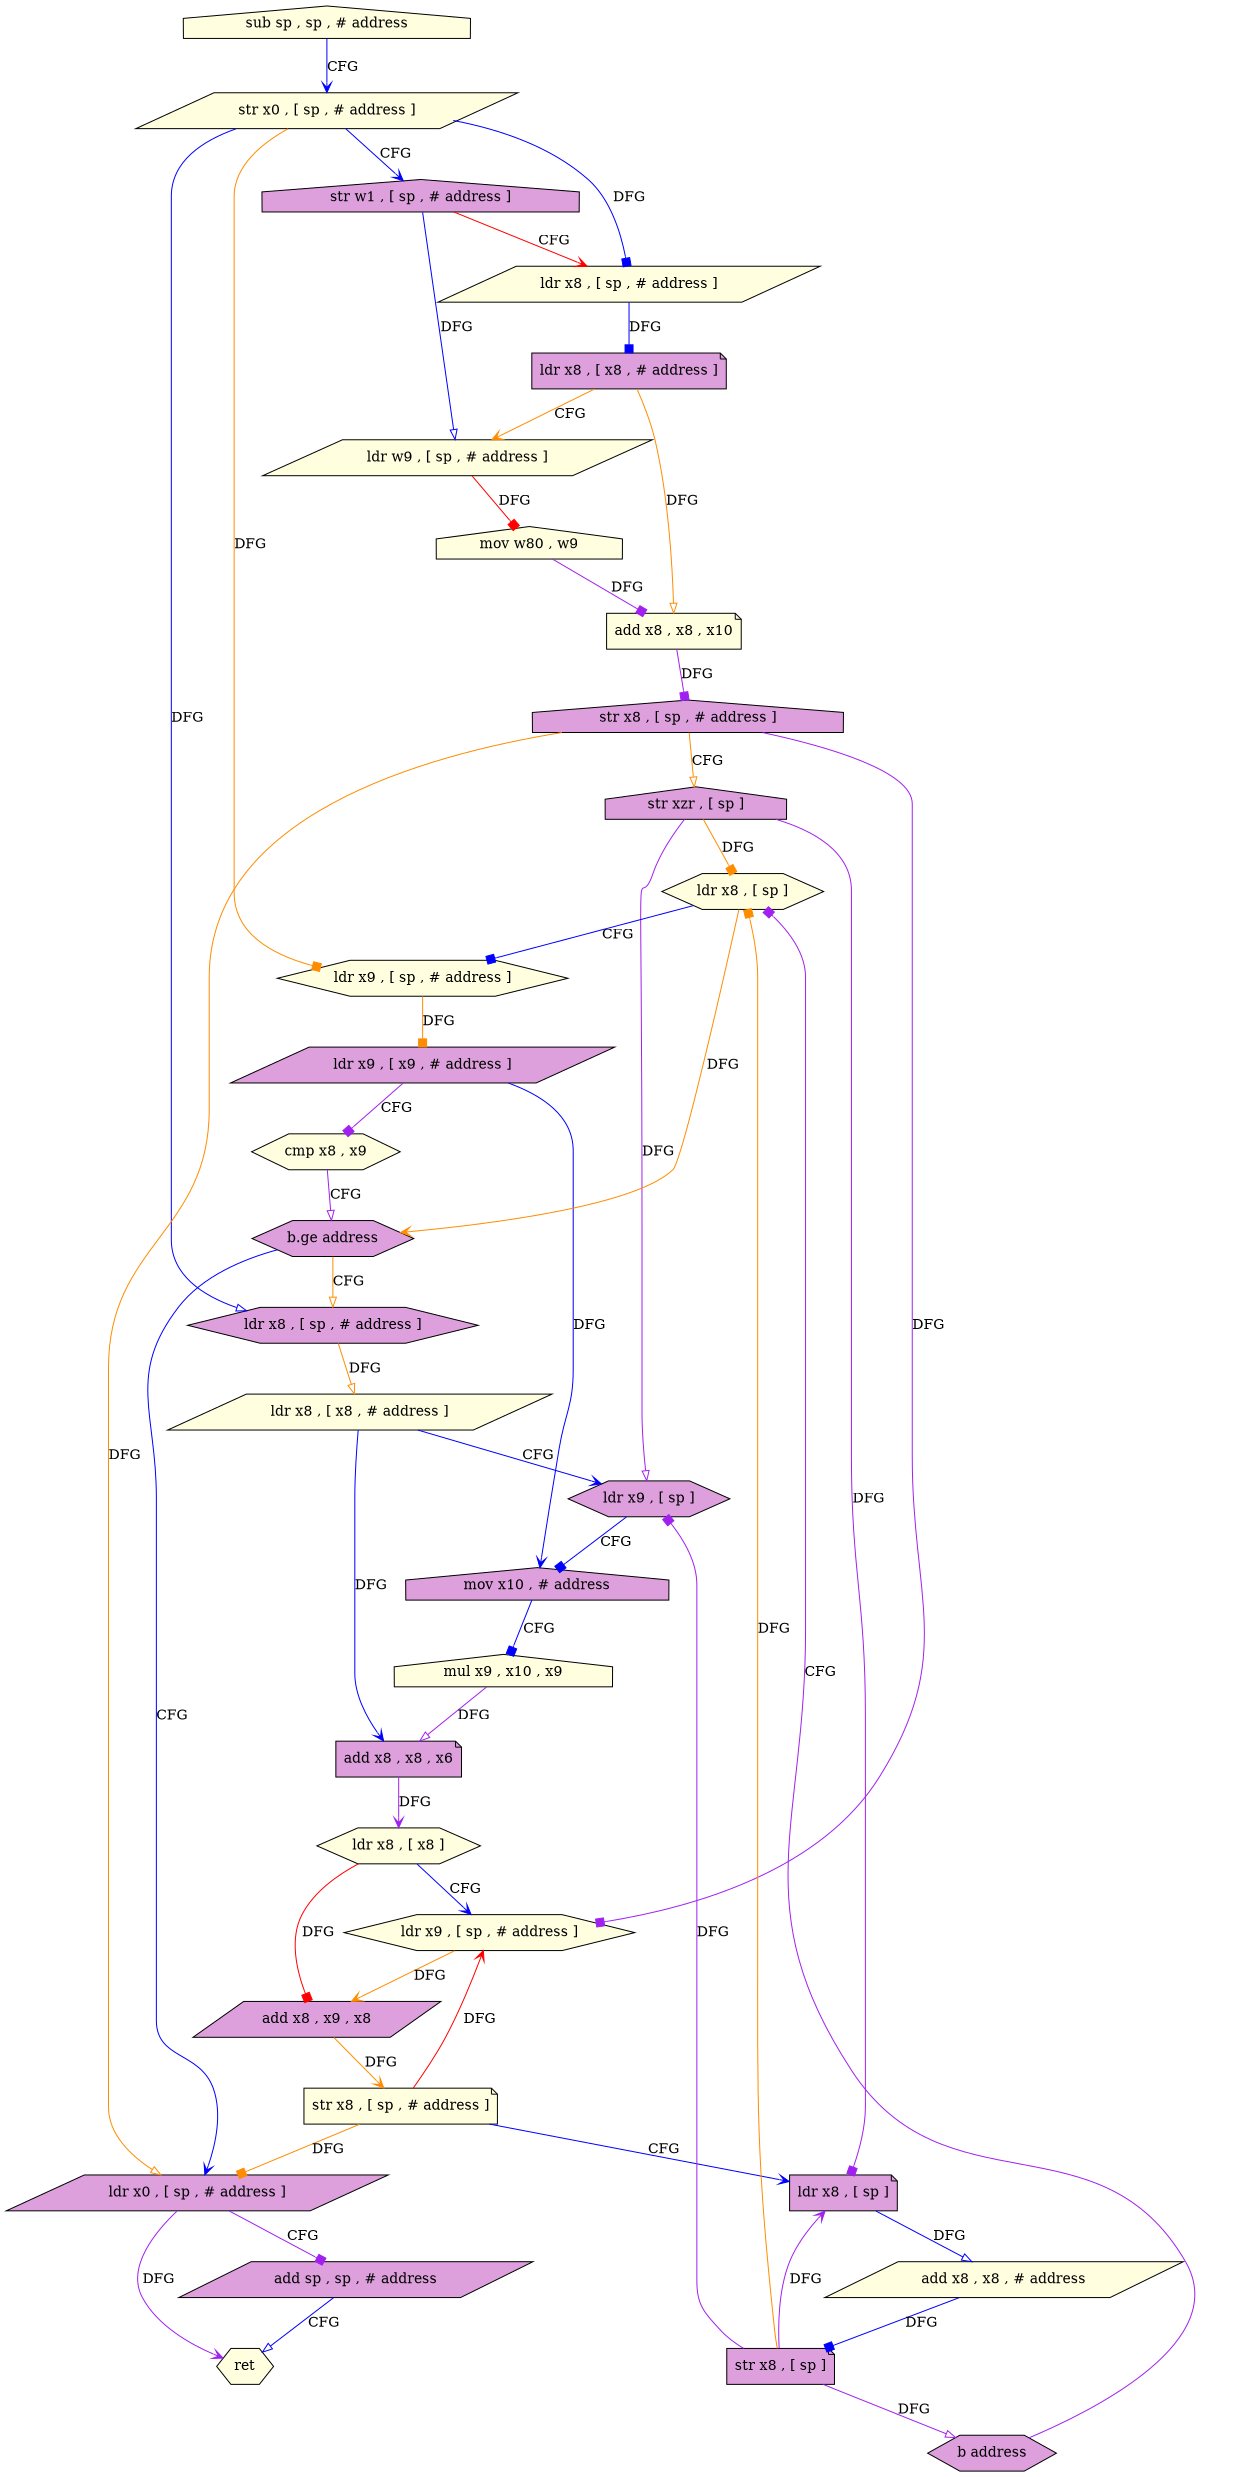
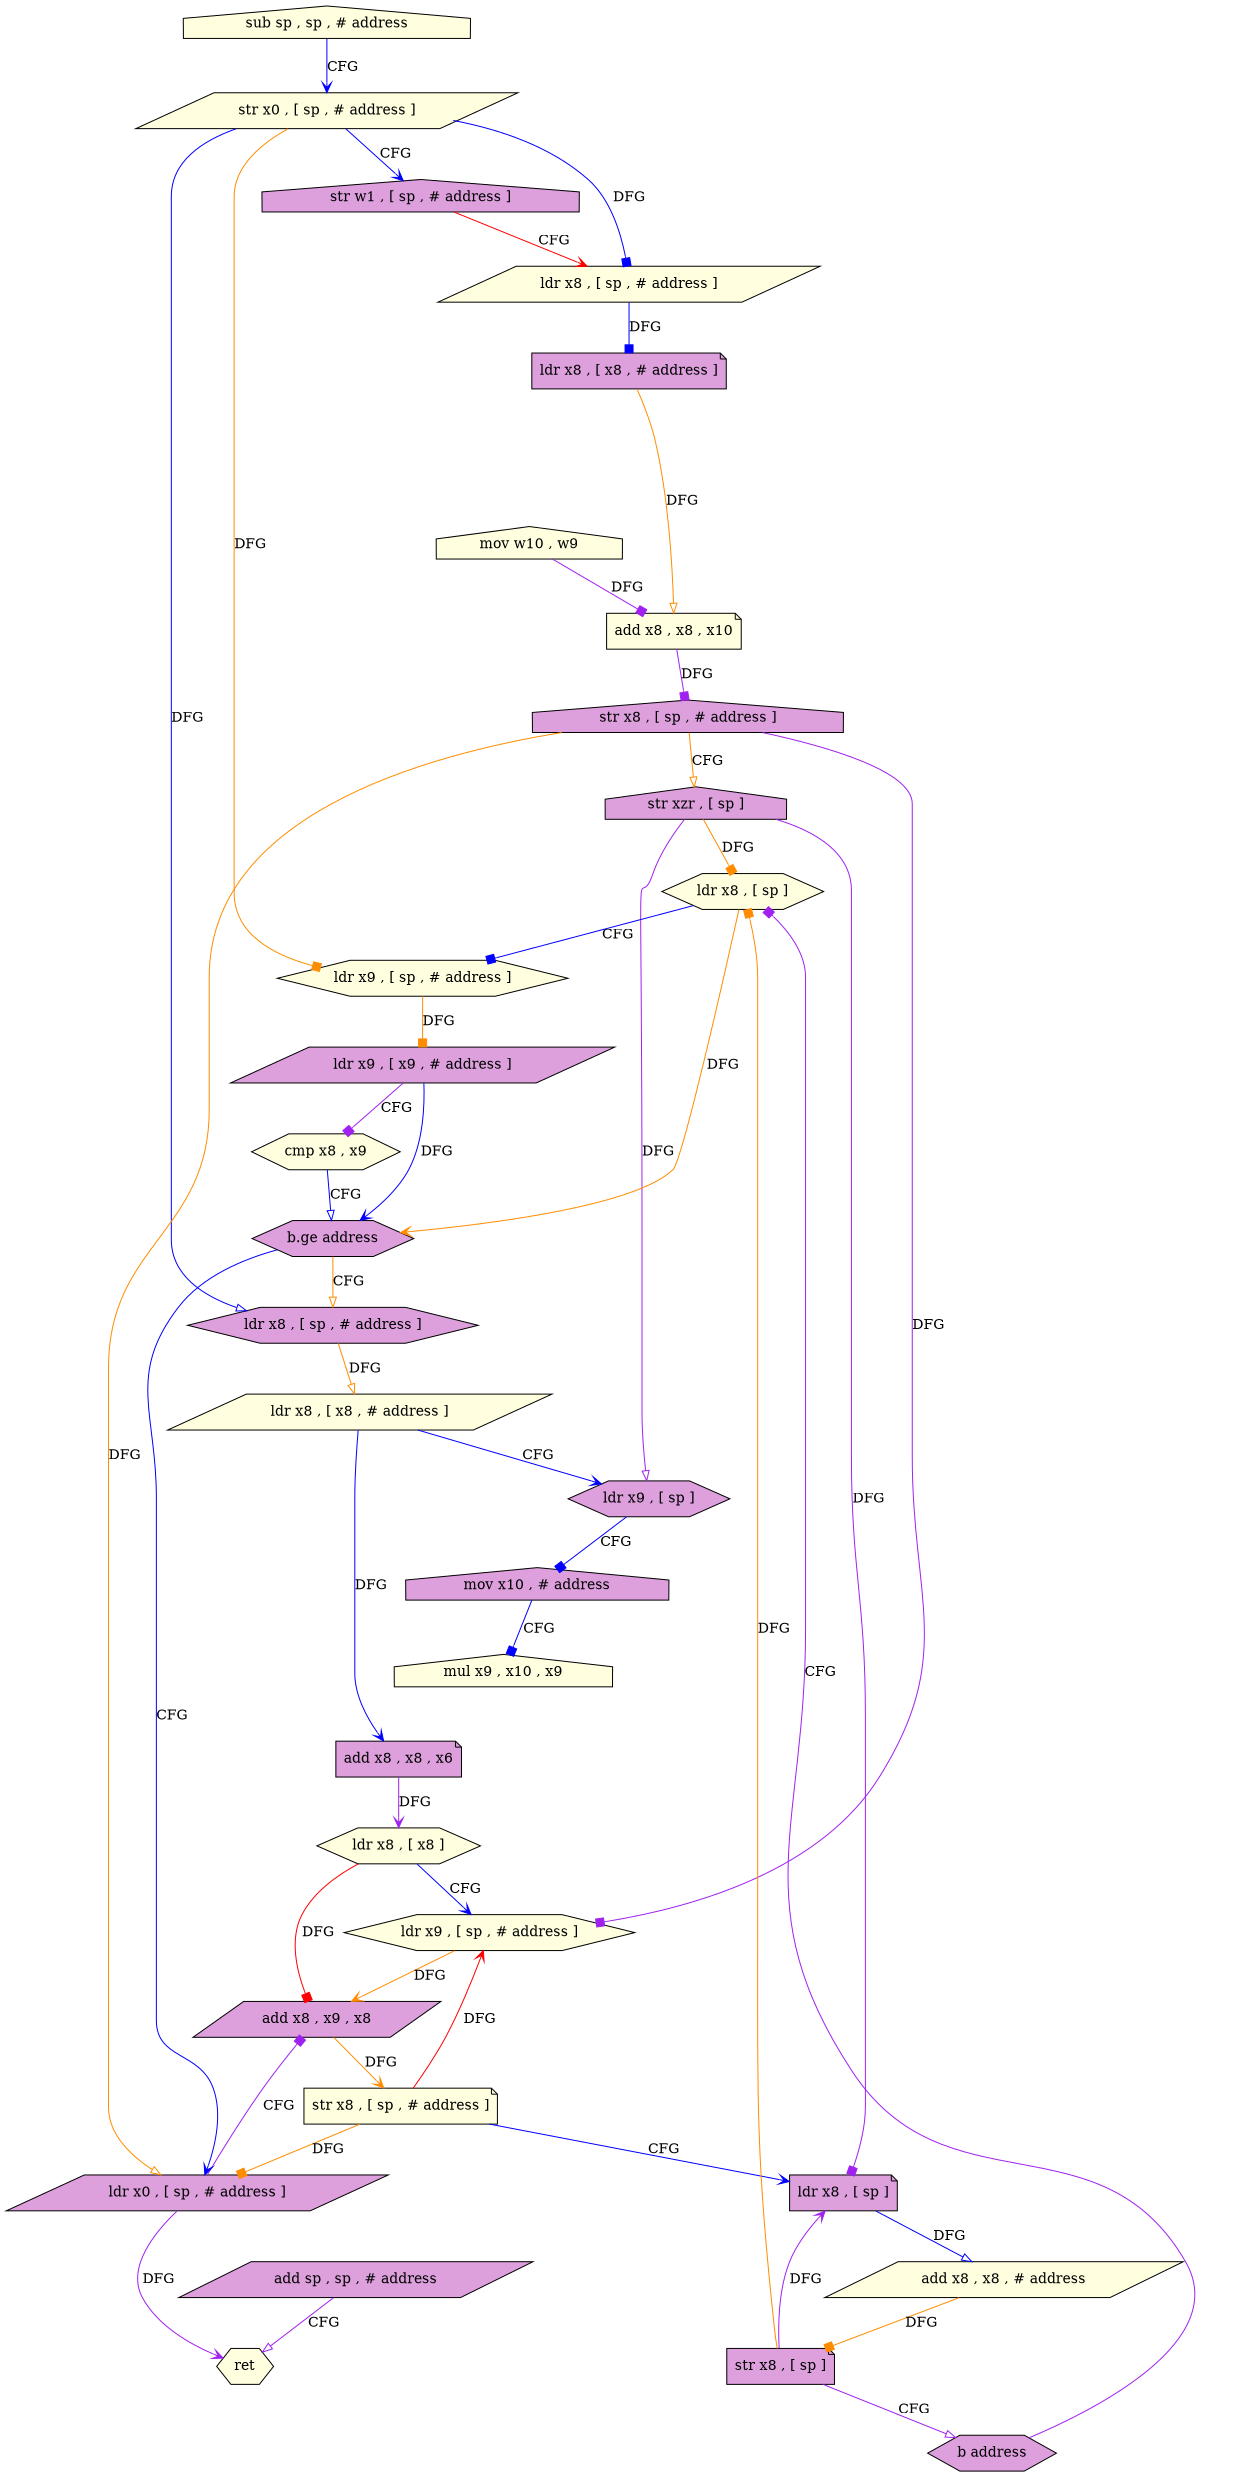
(458, 458) -> none
(529, 544) -> (529, 544)
(329, 1190) -> (329, 1190)
(573, 1306) -> (414, 1157)
(457, 1711) -> none
(697, 1943) -> none
(272, 2234) -> (249, 2108)
(897, 2321) -> (897, 2321)
(302, 2322) -> (302, 2322)
(914, 2410) -> (914, 2410)
